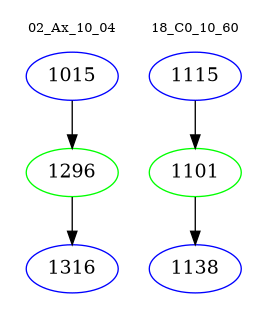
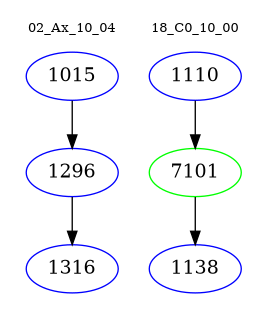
(195, 29) -> (195, 29)
(195, 76) -> (195, 76)
(72, 173) -> (72, 173)
(195, 173) -> (195, 173)
